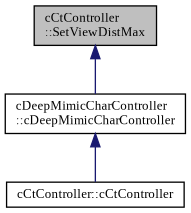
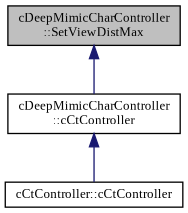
(95, 26) -> (94, 26)
(95, 114) -> (94, 114)
